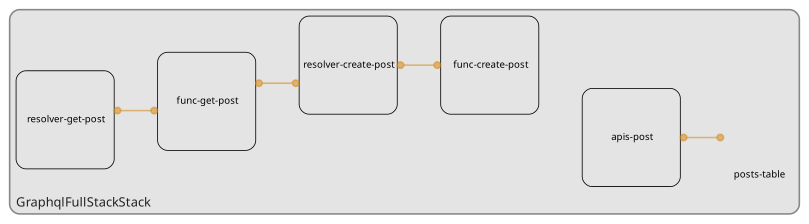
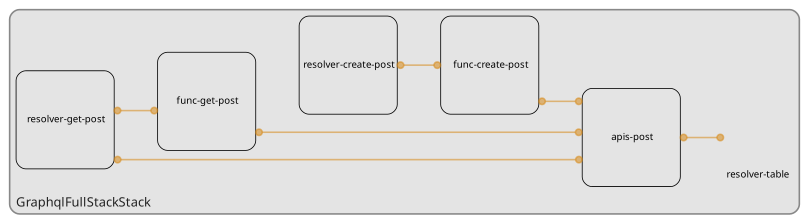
(277, 83) -> (419, 132)
none -> (560, 101)
(758, 138) -> (758, 138)
none -> (348, 160)
